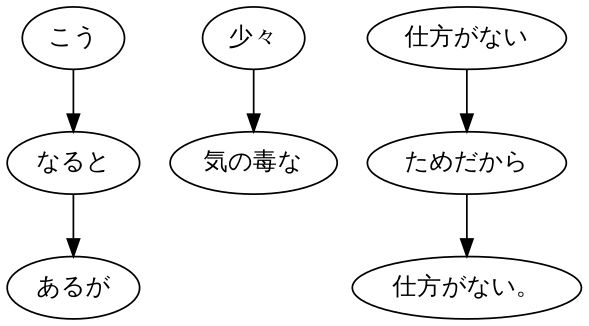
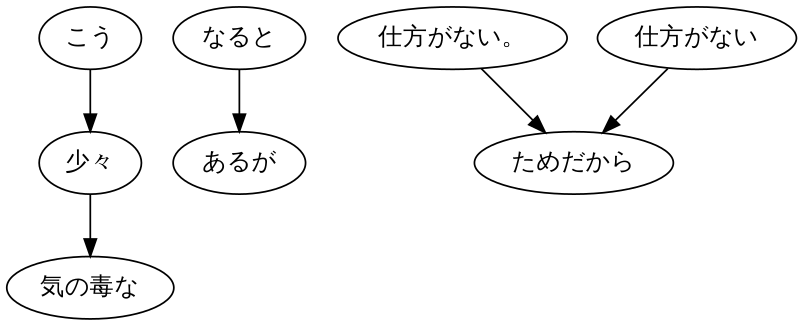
(73, 92) -> (90, 92)
(467, 217) -> (507, 94)
